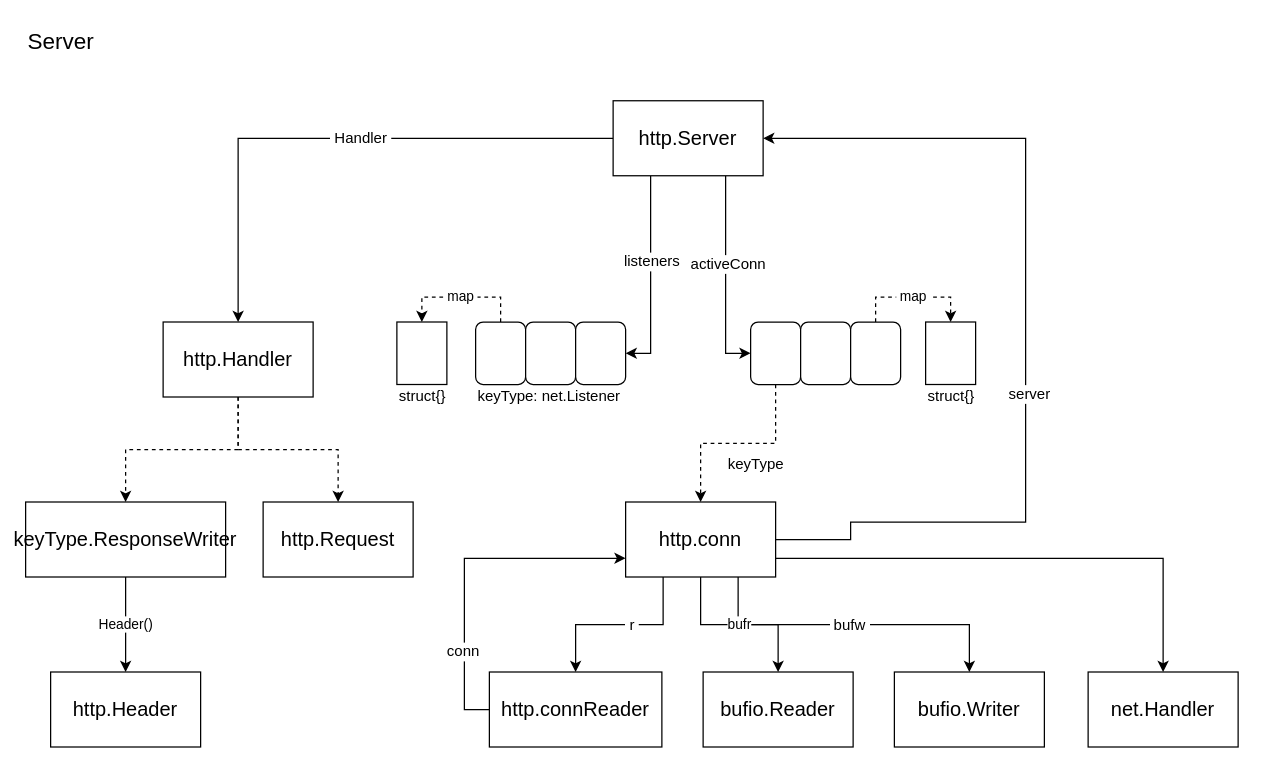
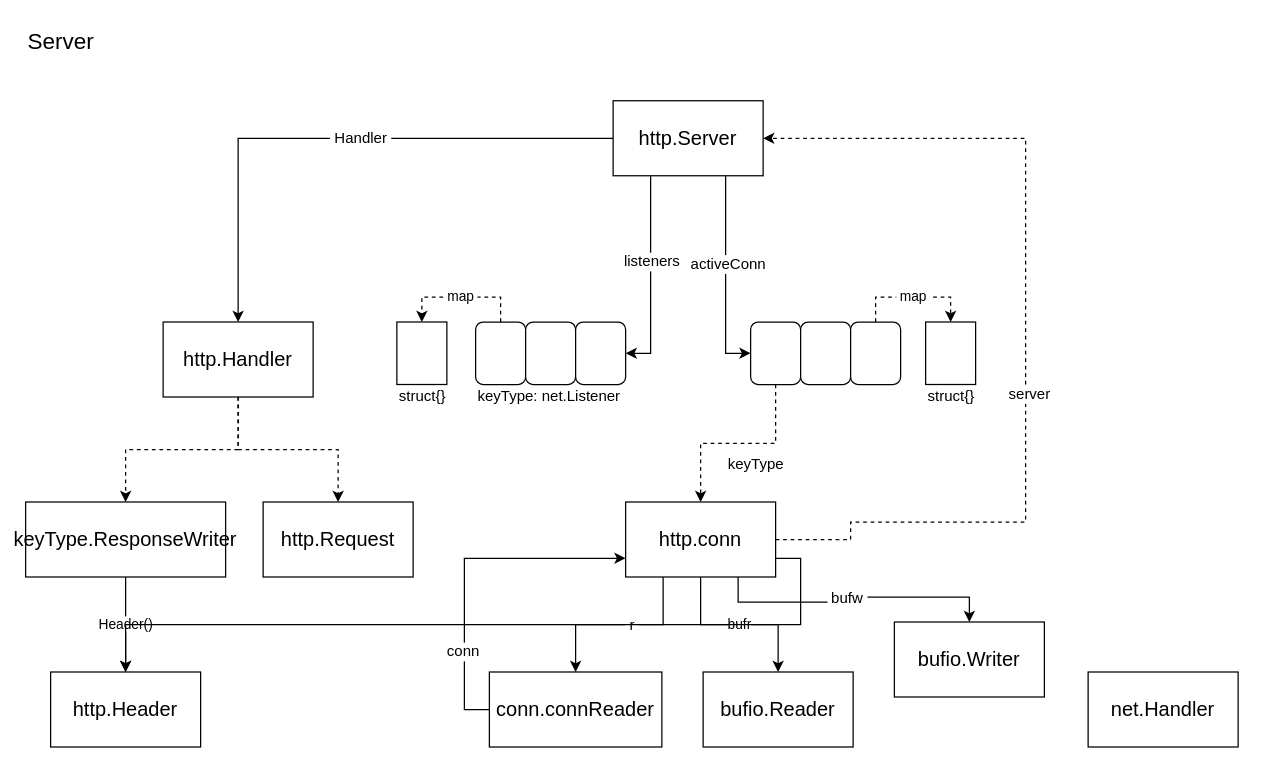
(1021, 138) -> (1021, 138)
(1033, 558) -> (351, 624)
(576, 709) -> (576, 709)
(969, 709) -> (969, 659)
